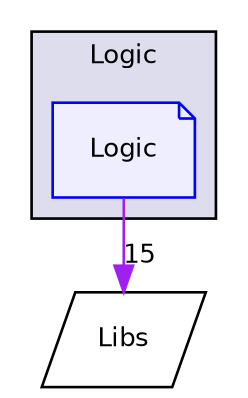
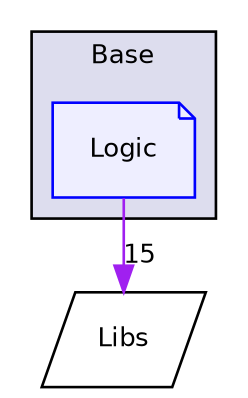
(124, 57) -> (124, 57)
